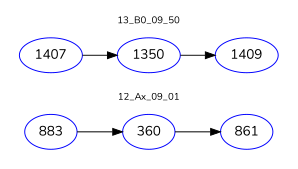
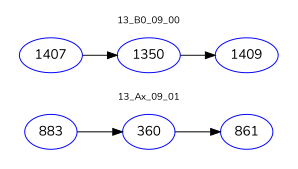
(149, 21) -> (149, 21)
(149, 97) -> (149, 97)
